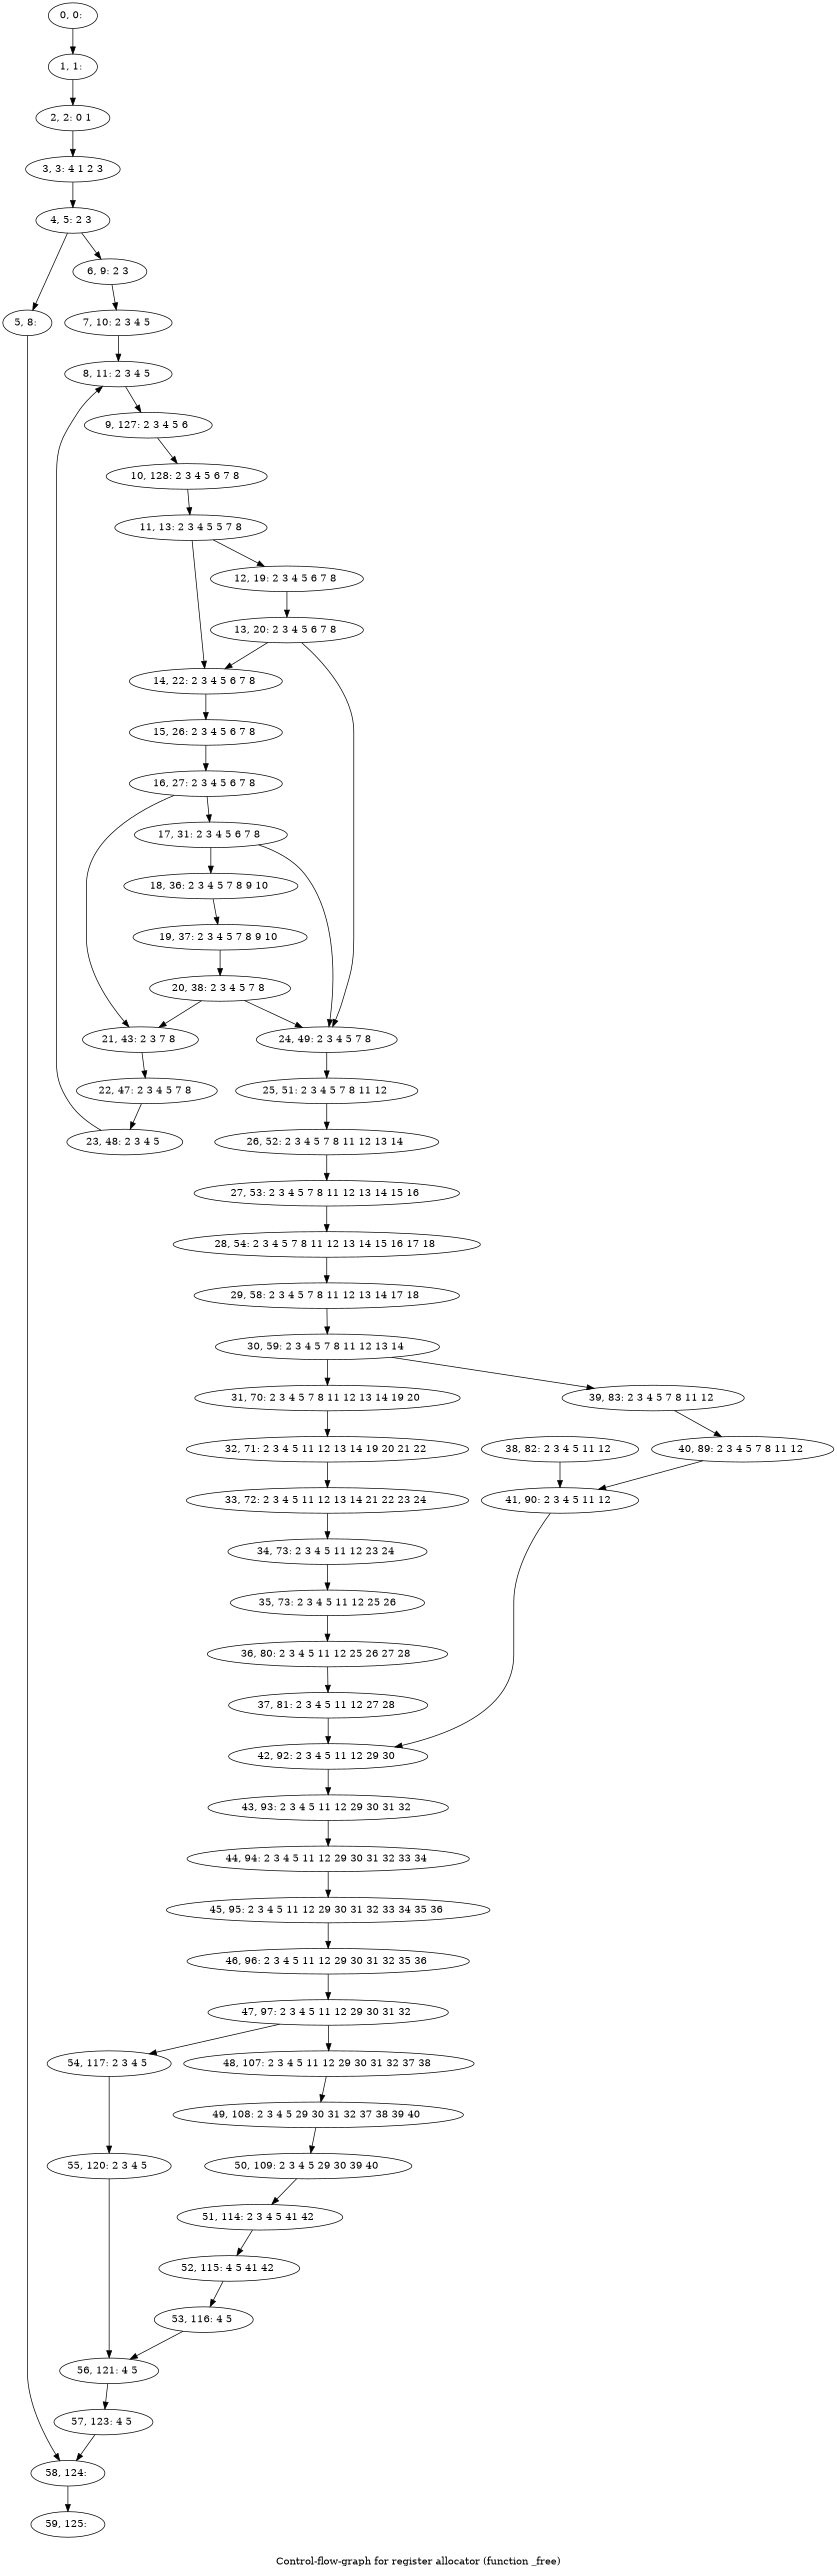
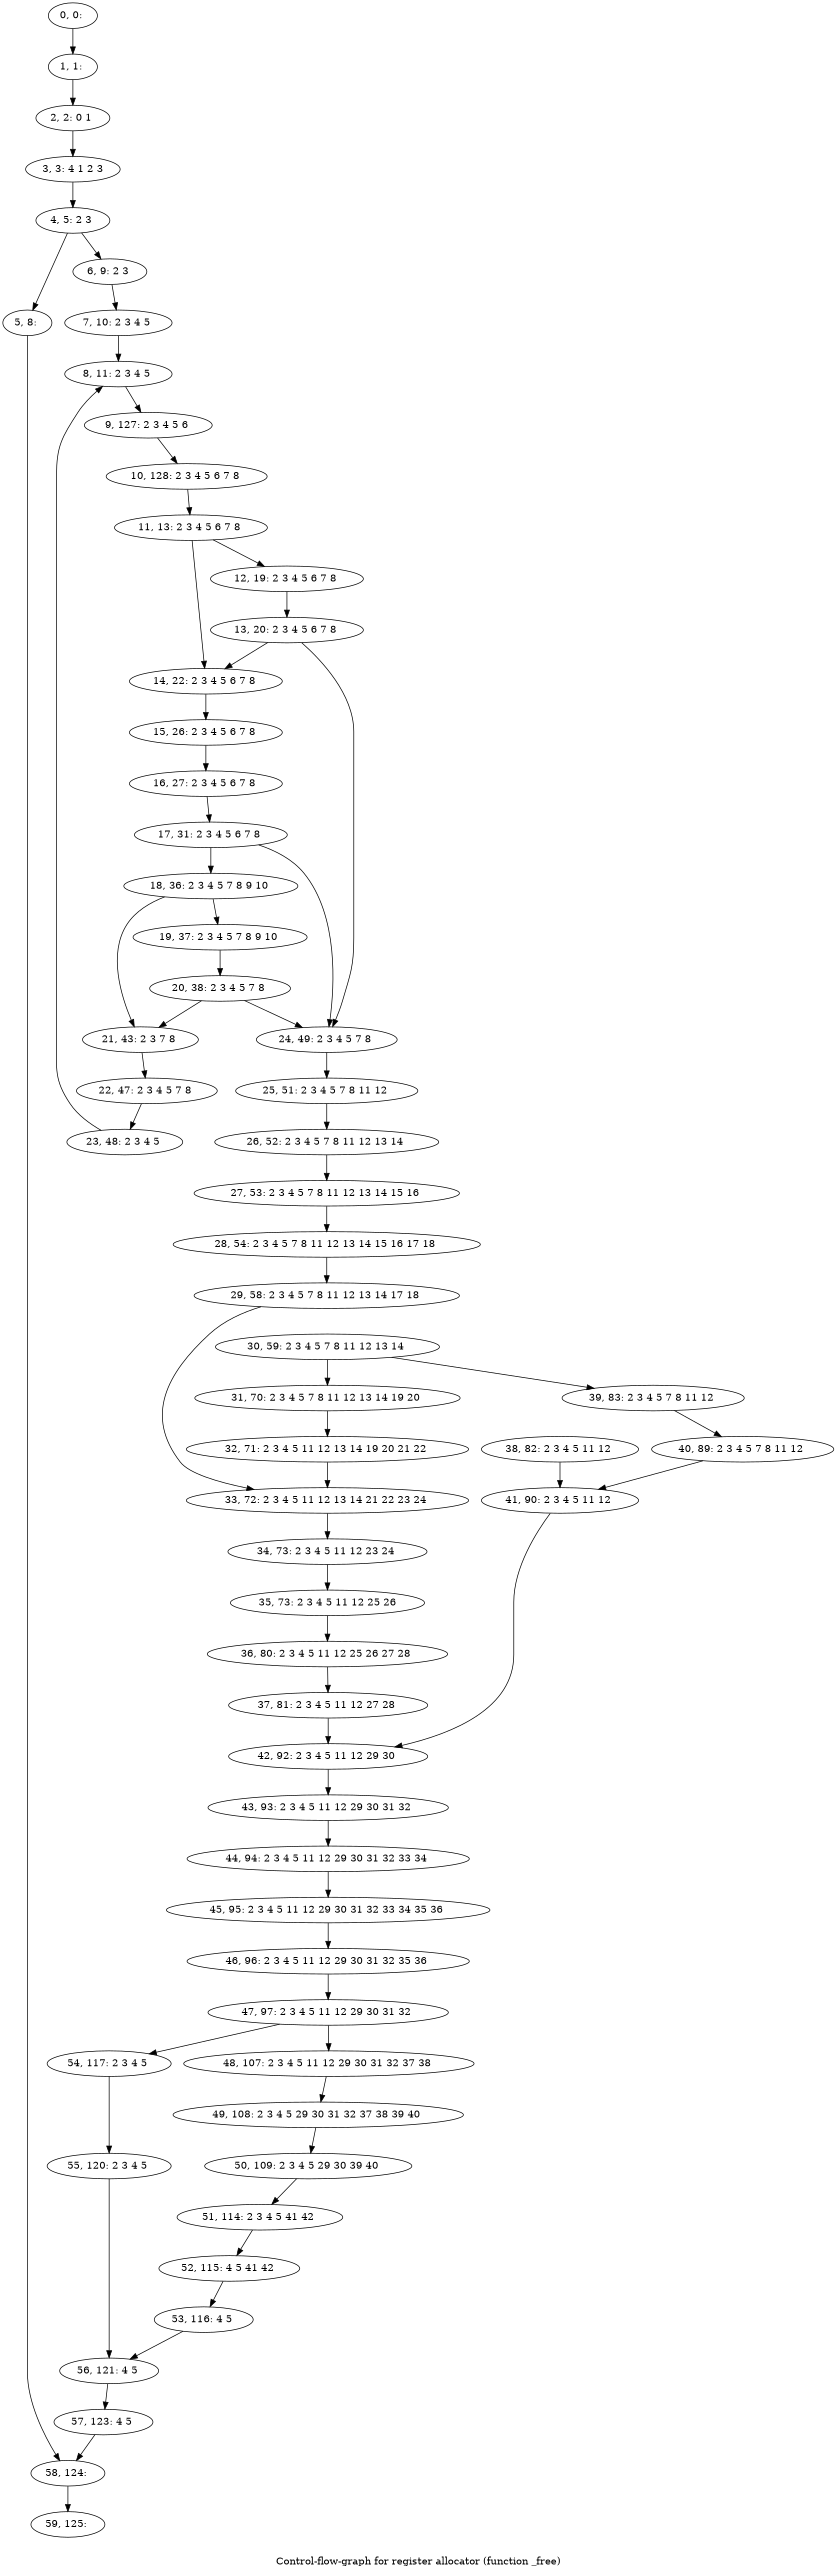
(191, 528) -> (191, 528)
(86, 892) -> (118, 949)
(327, 1318) -> (165, 1400)
